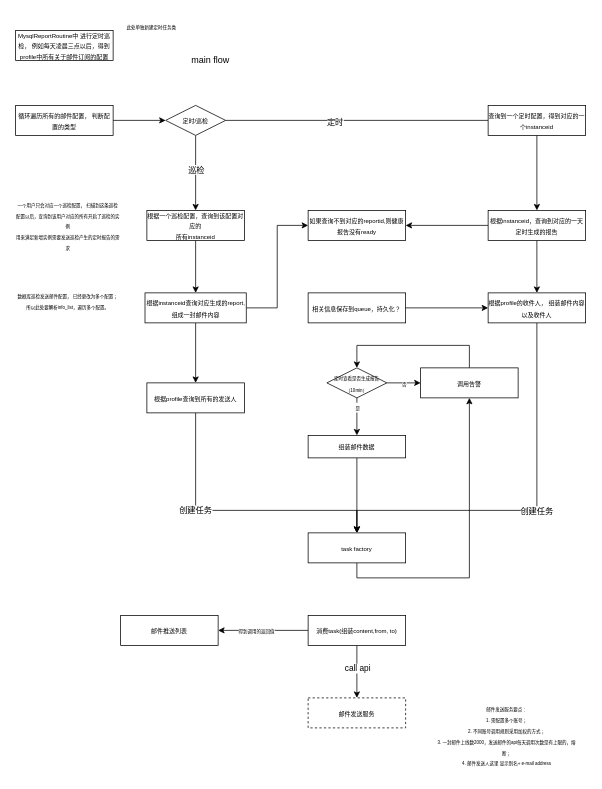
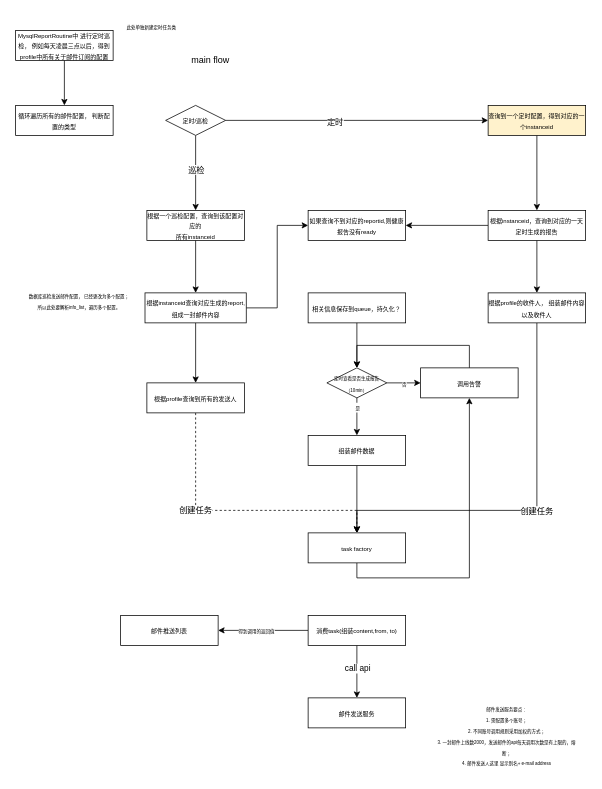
none -> (64, 80)
(136, 120) -> none
(483, 120) -> (481, 120)
(537, 120) -> (537, 120)
(68, 225) -> none
(68, 300) -> (79, 300)
(481, 308) -> (357, 333)
(357, 447) -> (357, 450)
(283, 510) -> (283, 510)
(357, 713) -> (357, 713)
